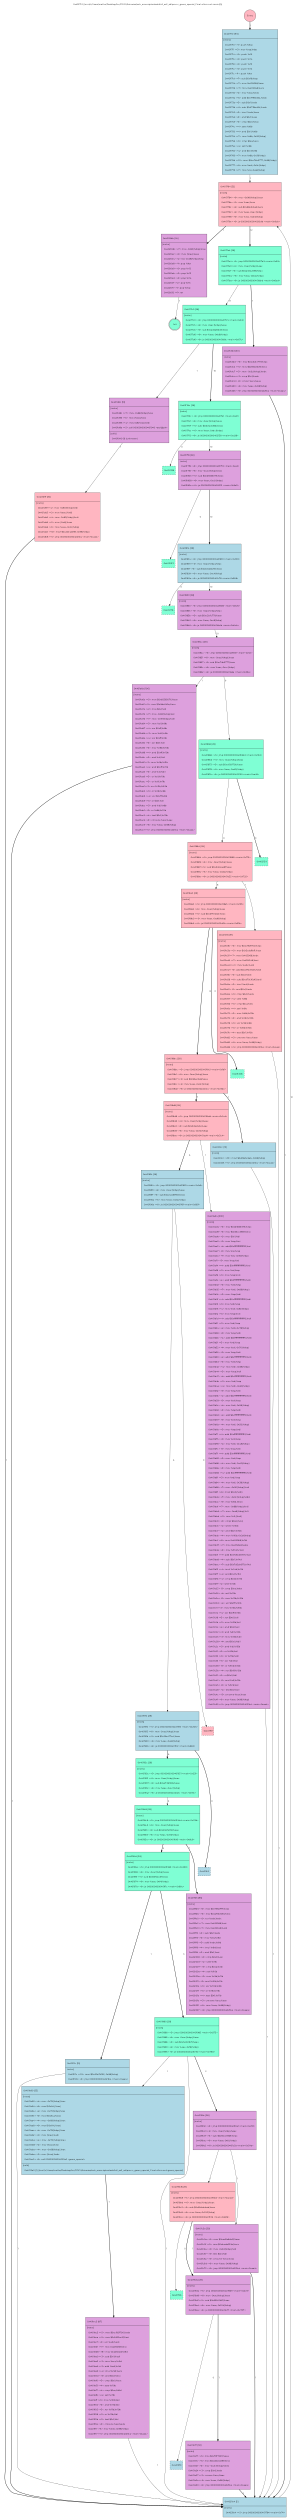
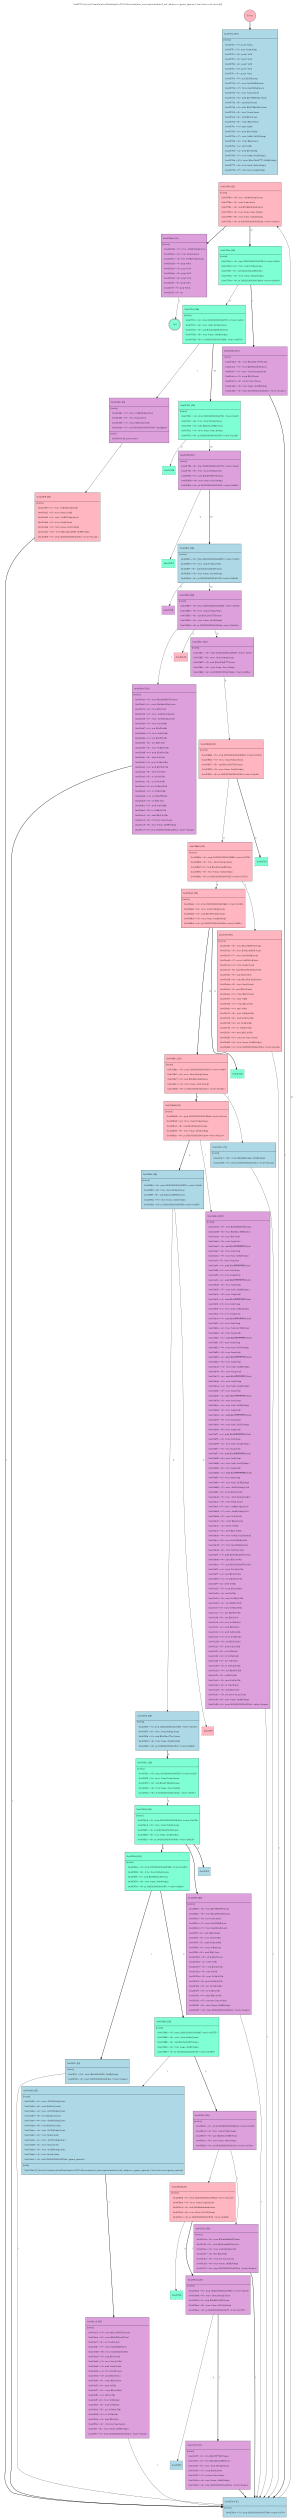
(250, 178) -> none
(168, 610) -> (168, 610)
none -> (181, 657)
(200, 681) -> (164, 654)
(231, 759) -> (231, 759)
(237, 1116) -> (237, 1116)
(211, 1807) -> (200, 1854)
(166, 2294) -> (261, 2254)
